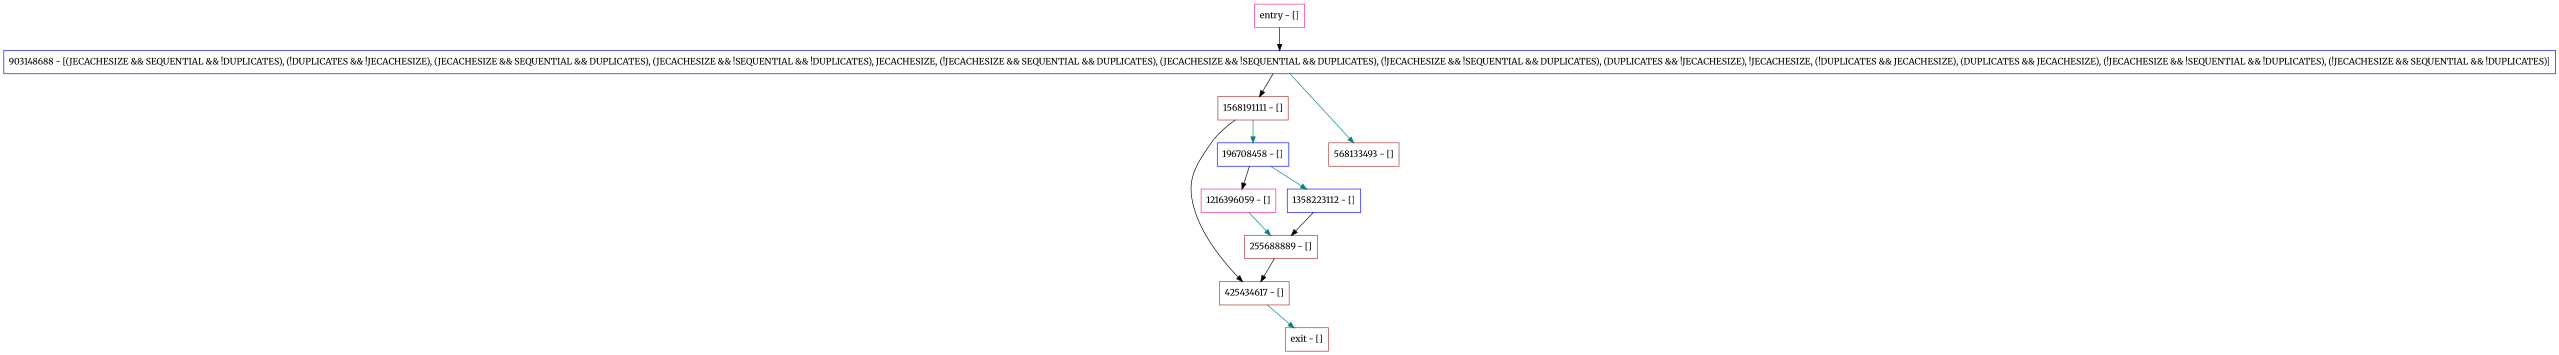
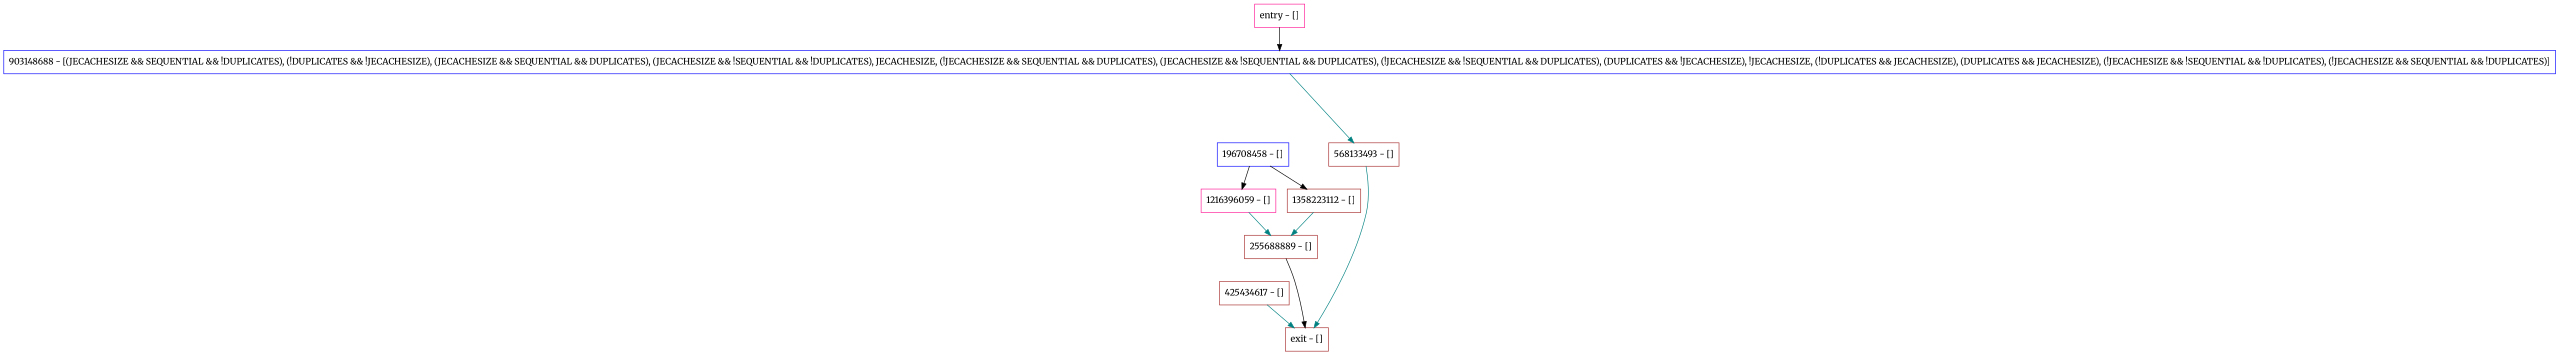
(1253, 108) -> none
(1286, 176) -> (1286, 176)
(1324, 201) -> (1324, 201)
(1305, 222) -> (1305, 222)
none -> (1355, 248)
(1269, 267) -> (1297, 289)
